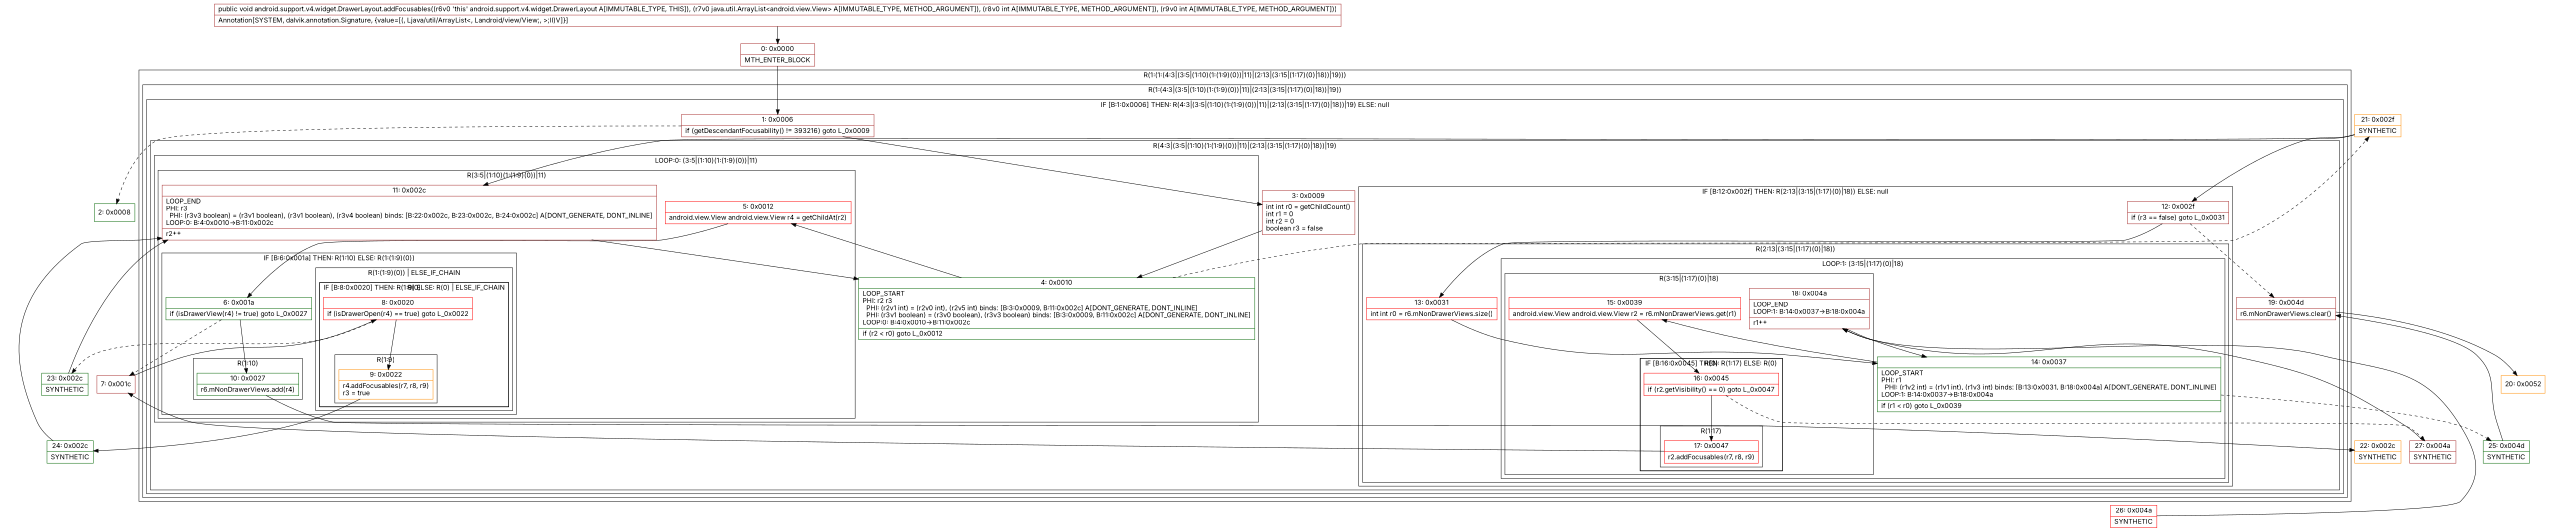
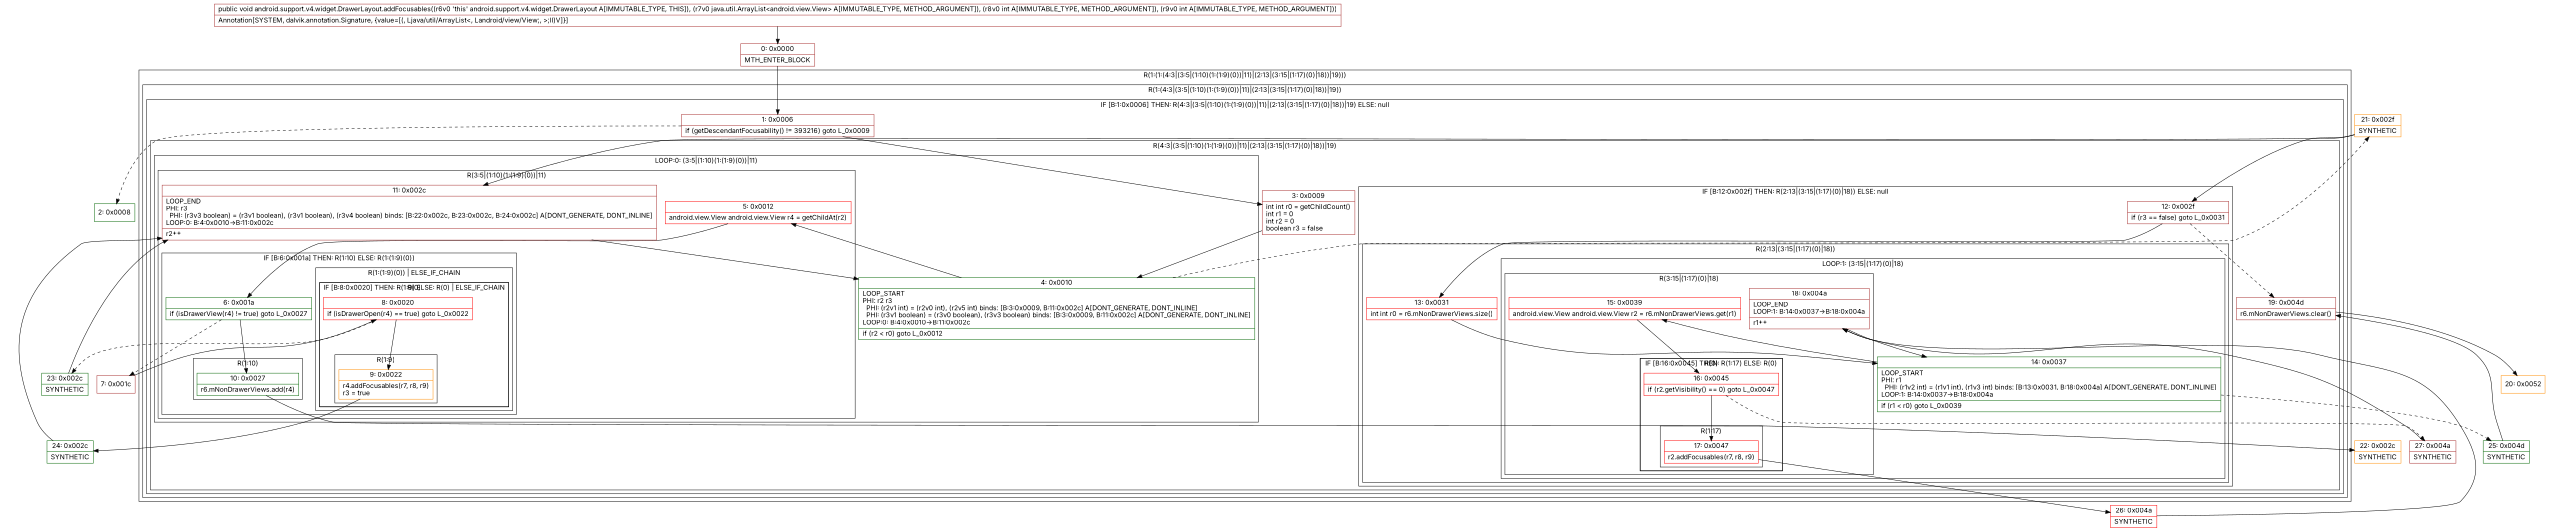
(895, 443) -> (1932, 486)
